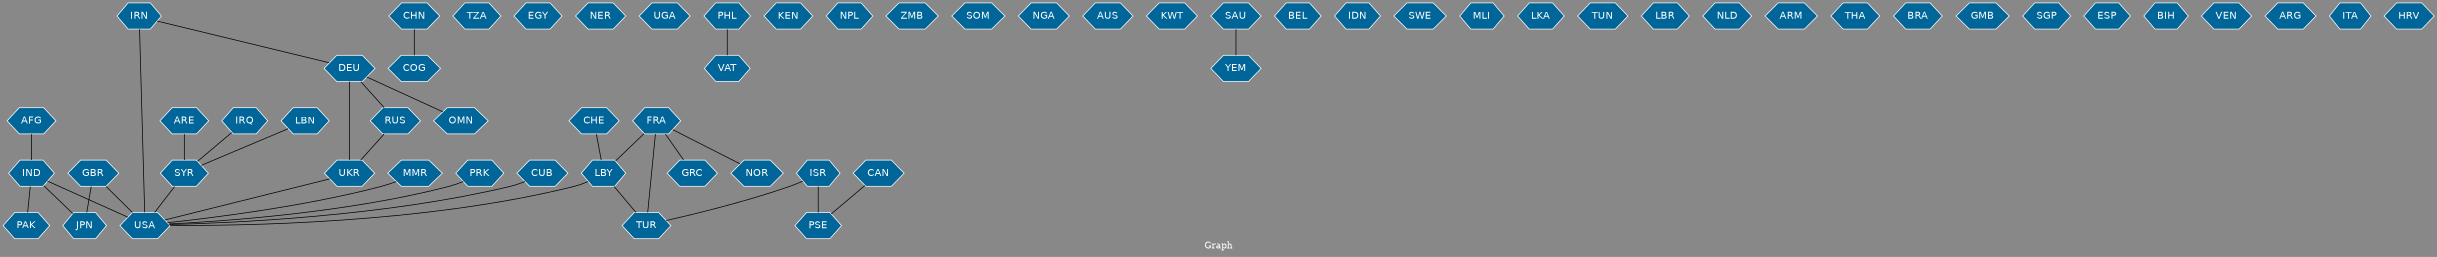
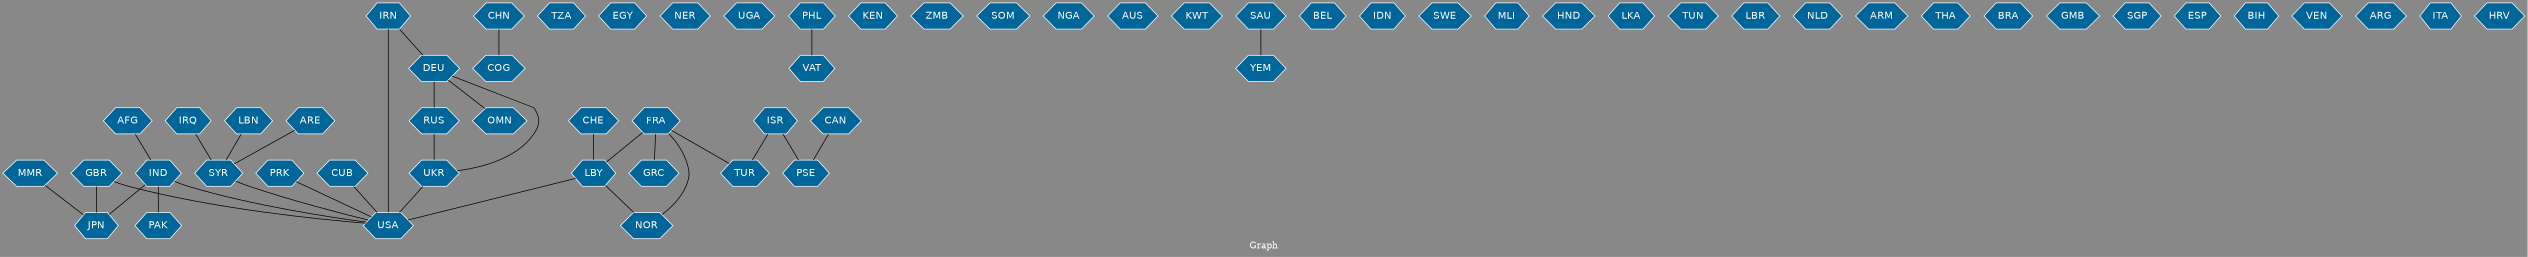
(850, 16) -> none
none -> (1569, 16)
(625, 199) -> (620, 199)
(283, 207) -> (64, 200)
